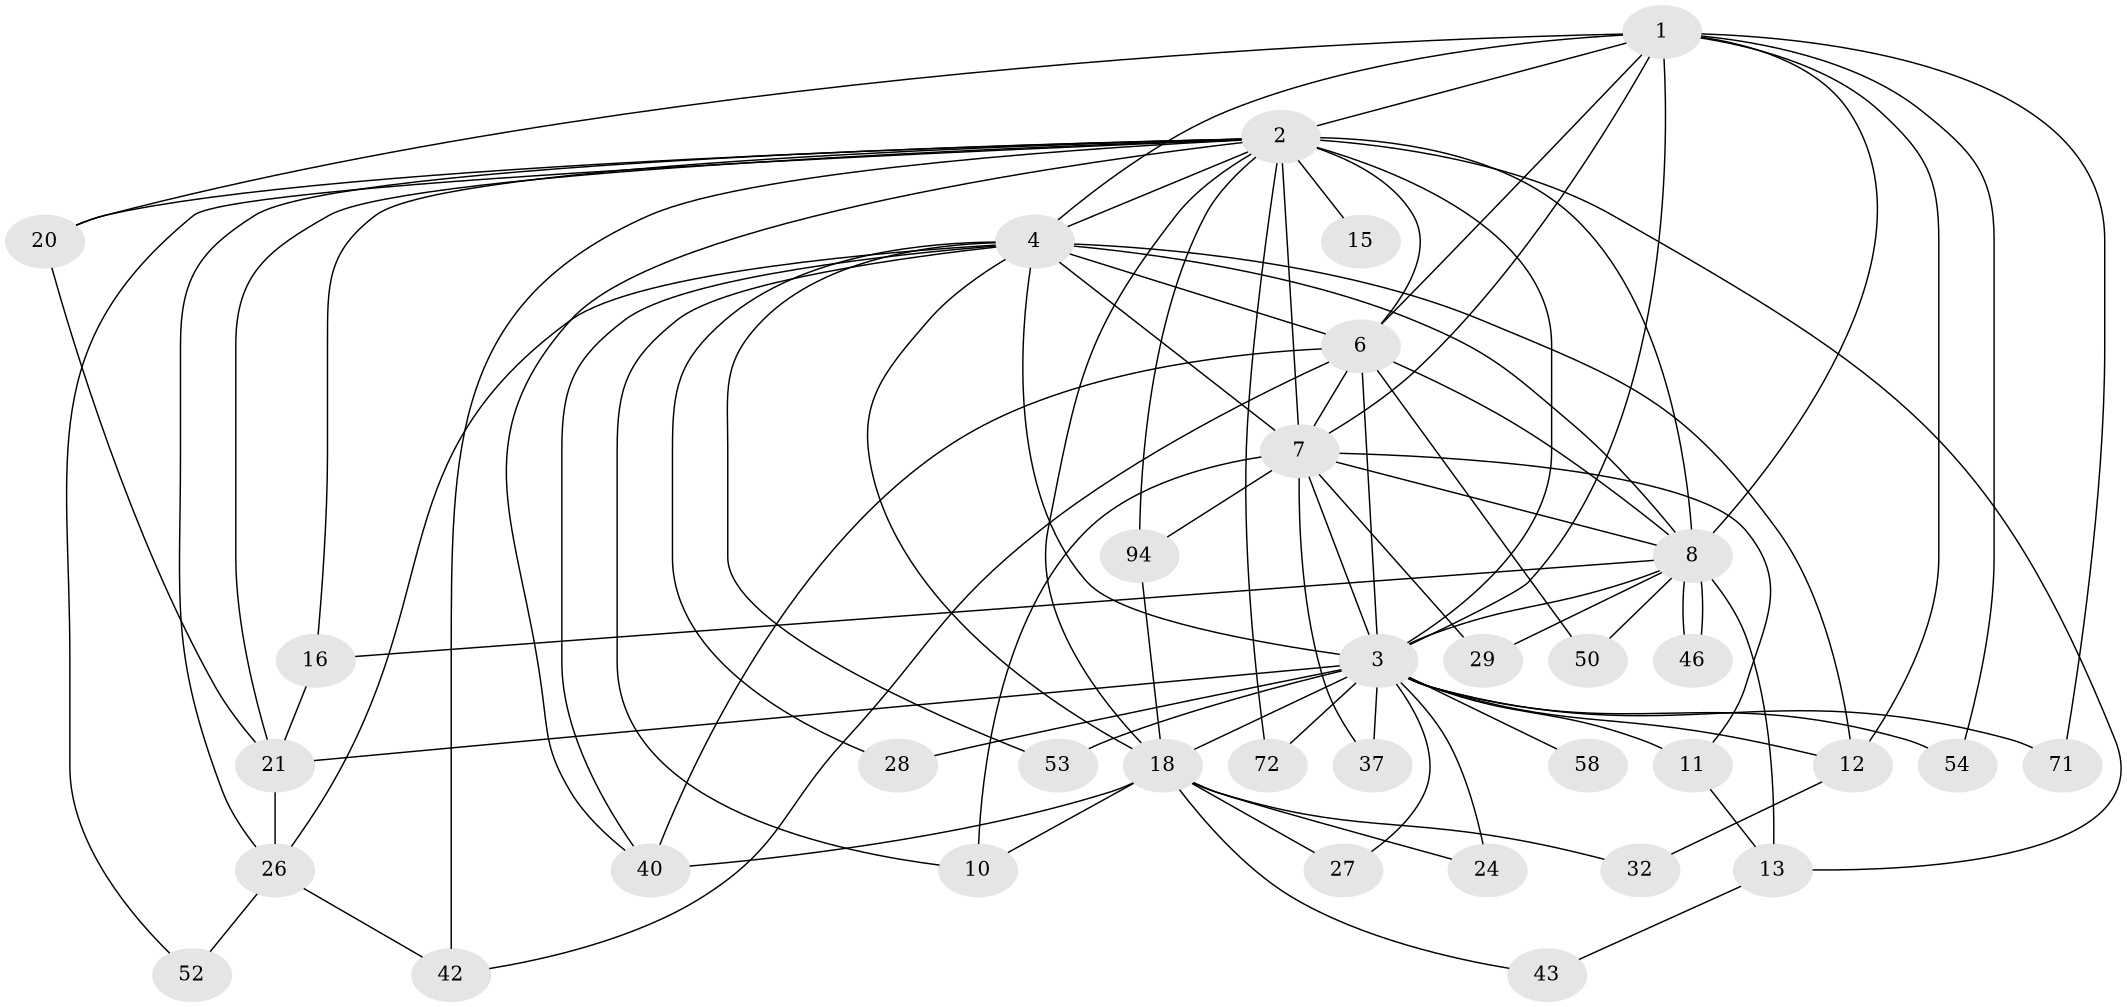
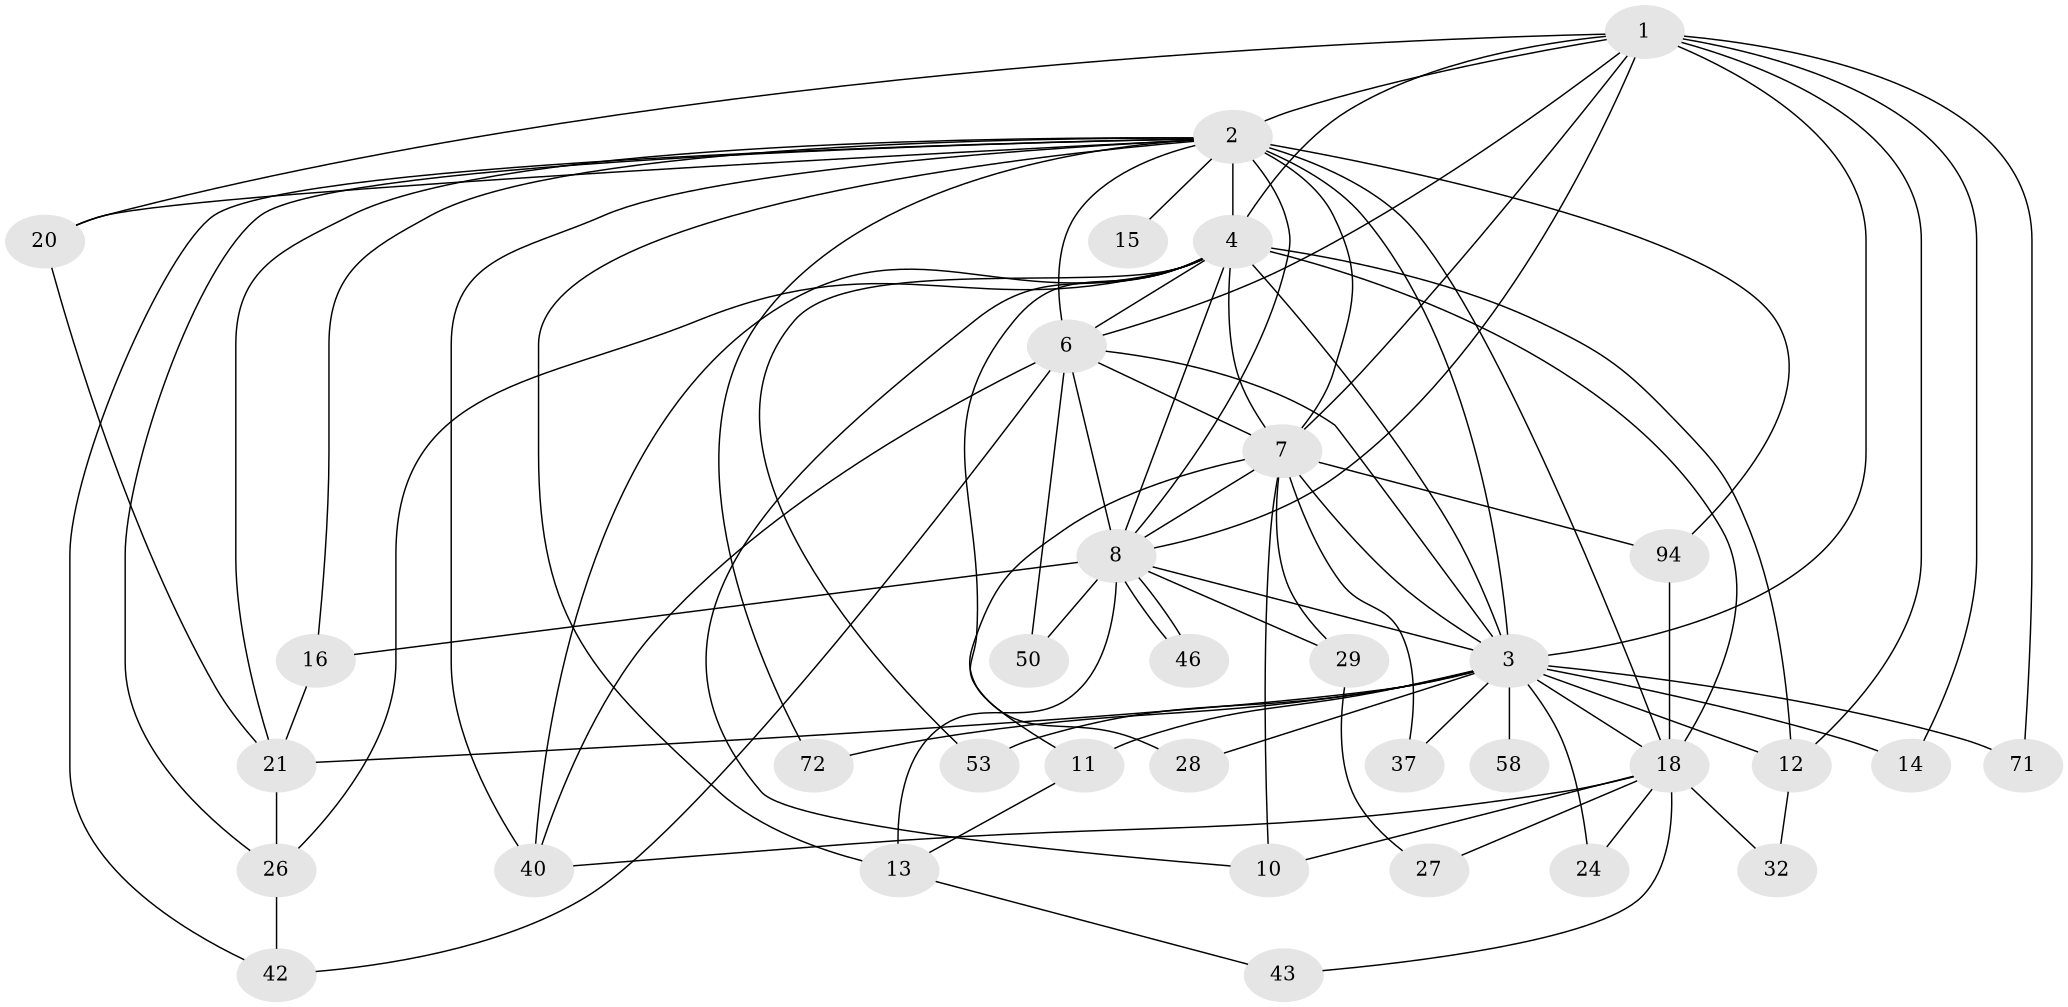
(1958, 766) -> (1911, 766)
(1429, 775) -> (1348, 779)
(192, 975) -> none
